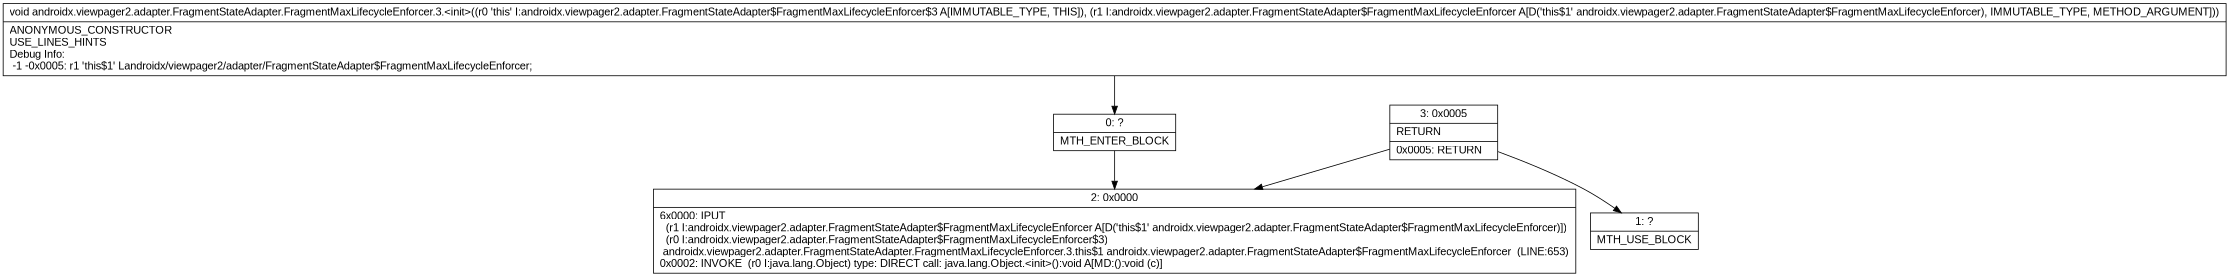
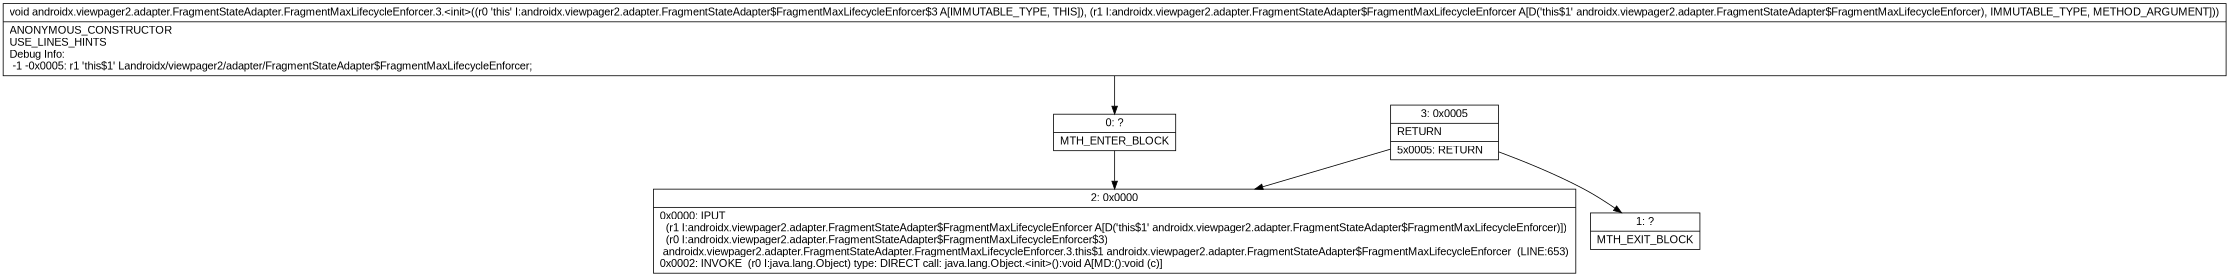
(1444, 150) -> (1445, 150)
(696, 216) -> (696, 216)
(1644, 240) -> (1645, 240)
